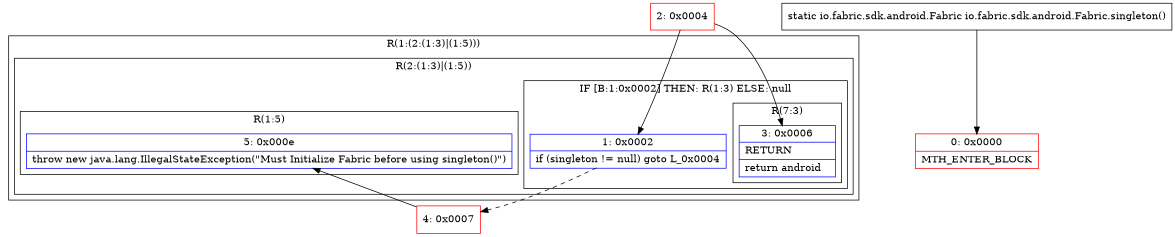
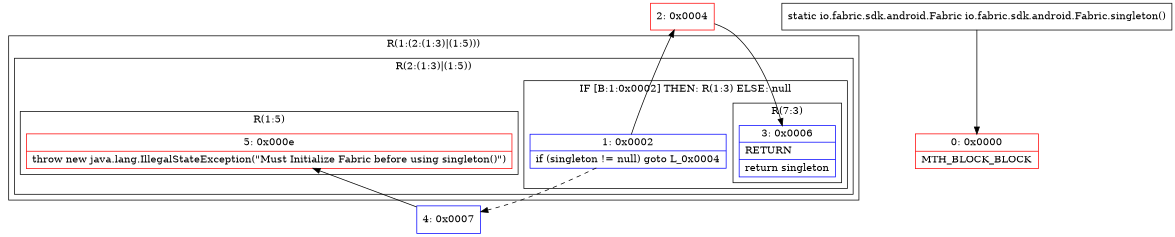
(664, 74) -> (649, 87)
(269, 151) -> (269, 151)
(977, 160) -> (977, 160)
(783, 168) -> (787, 168)
(449, 220) -> (449, 220)
